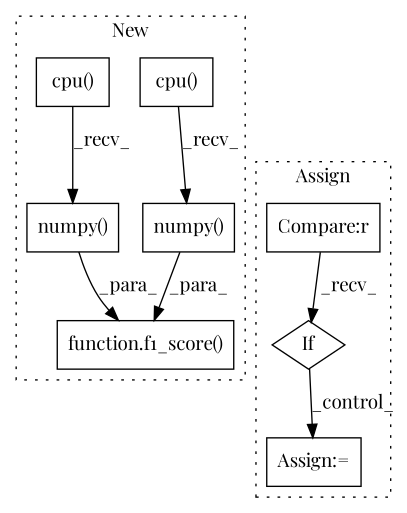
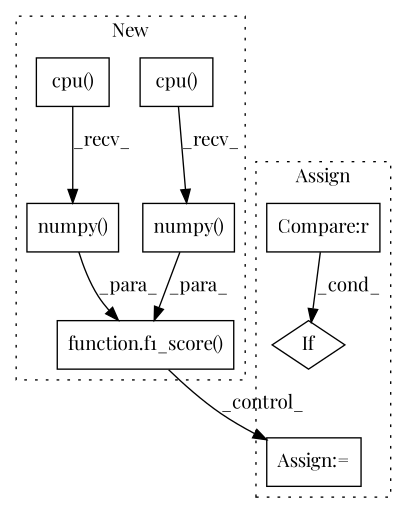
(349, 286) -> (349, 286)
(311, 396) -> (209, 405)
